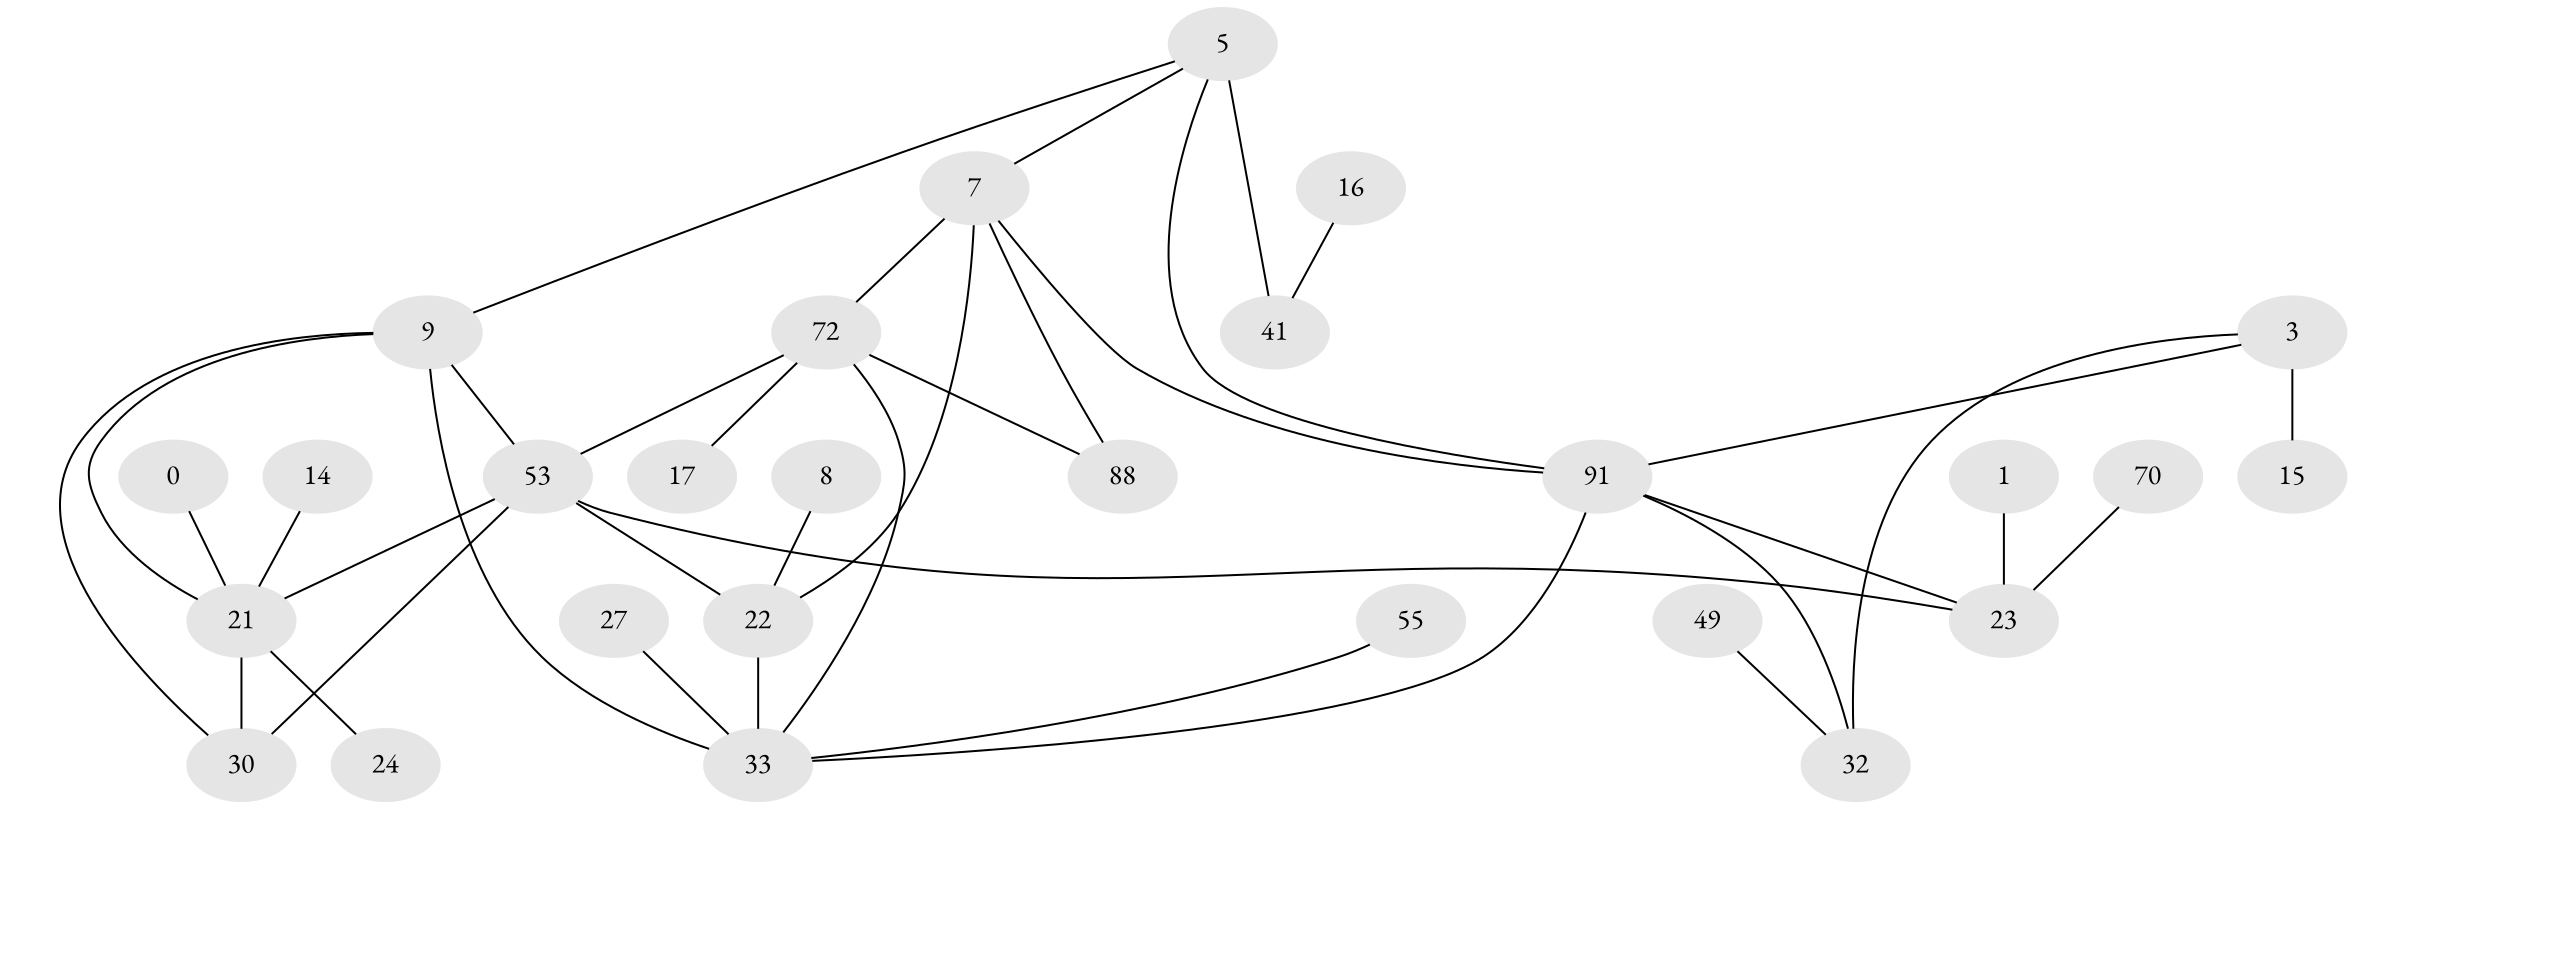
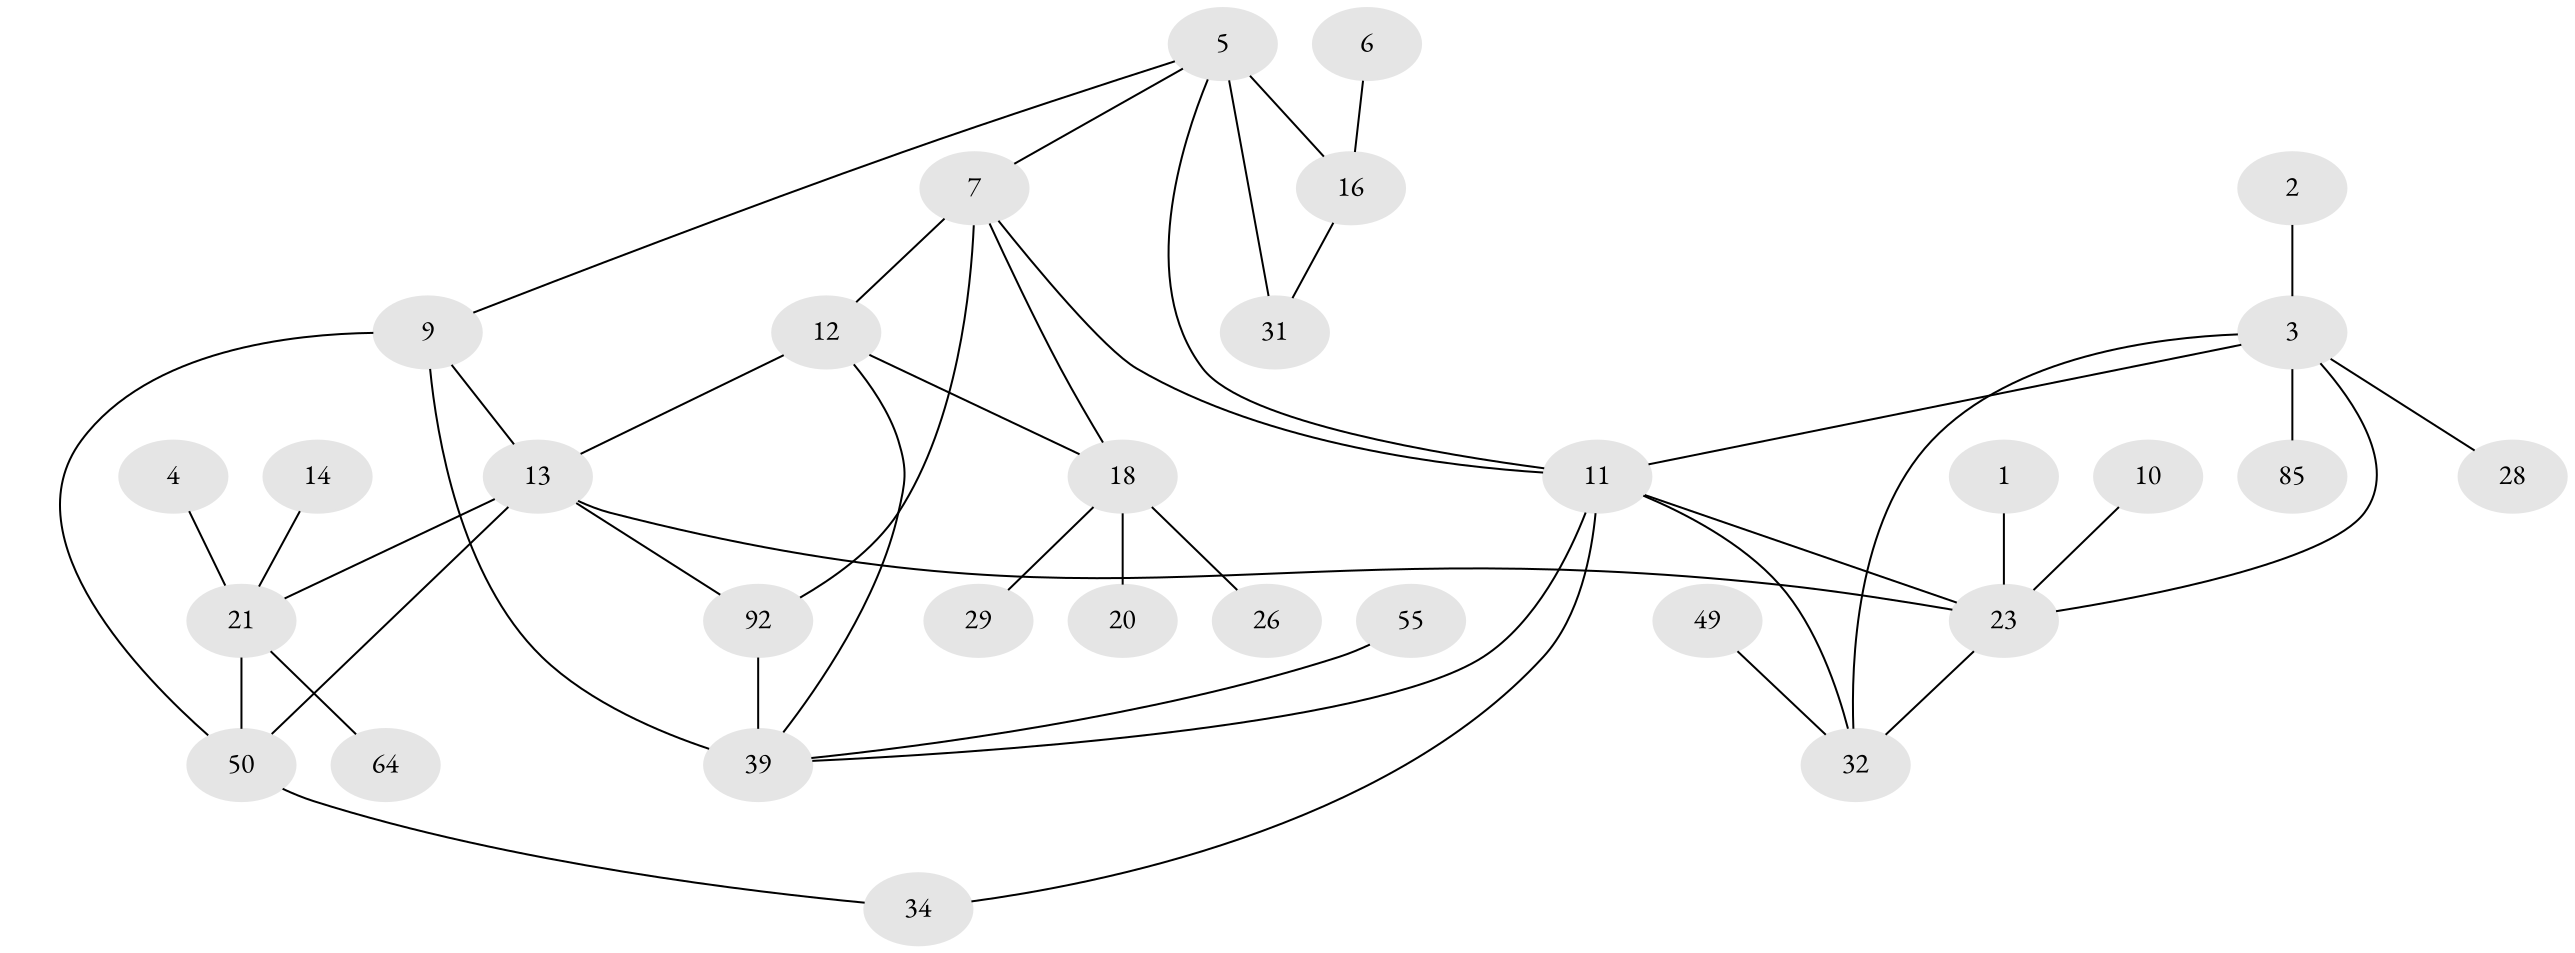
none -> (1367, 44)
none -> (1287, 116)
none -> (2292, 188)
(826, 332) -> (826, 332)
(1275, 332) -> (1275, 332)
(124, 416) -> none
(173, 477) -> (173, 477)
(538, 477) -> (538, 477)
(682, 477) -> none
(826, 477) -> none
(1123, 477) -> (1123, 477)
(1597, 477) -> (1597, 477)
(2148, 477) -> (2148, 477)
(2292, 477) -> (2292, 477)
none -> (2513, 477)
none -> (2297, 553)
(614, 621) -> none
(758, 621) -> (758, 621)
none -> (978, 621)
none -> (1123, 621)
none -> (1267, 621)
none -> (1930, 693)
(241, 765) -> (241, 765)
(386, 765) -> (386, 765)
(758, 765) -> (758, 765)
none -> (918, 909)
